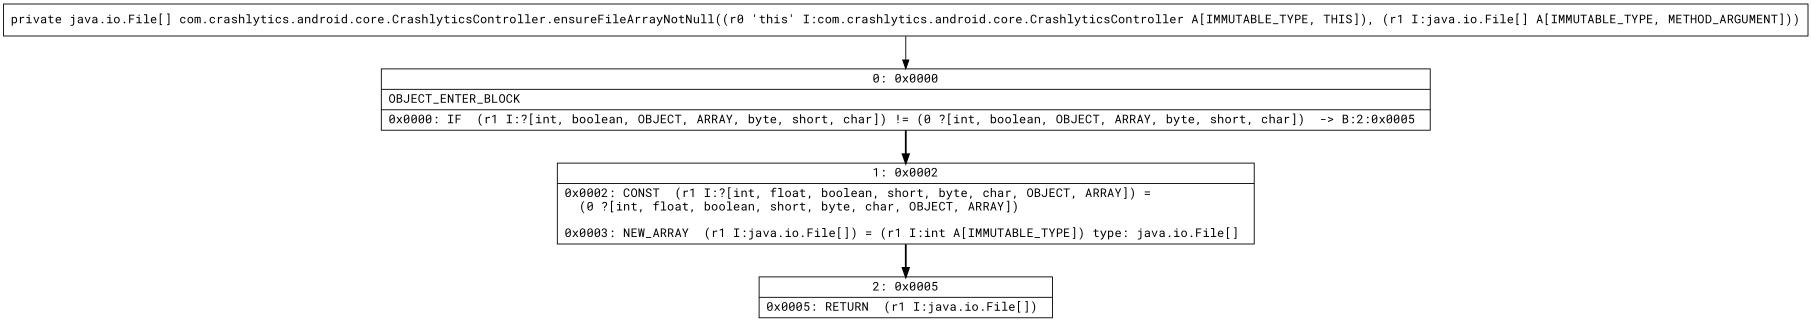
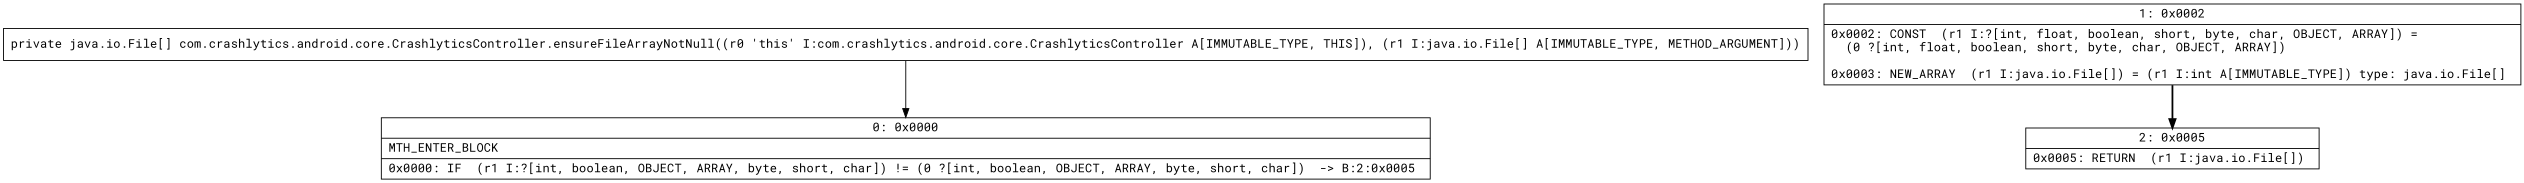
(455, 99) -> (444, 148)
(906, 142) -> none
